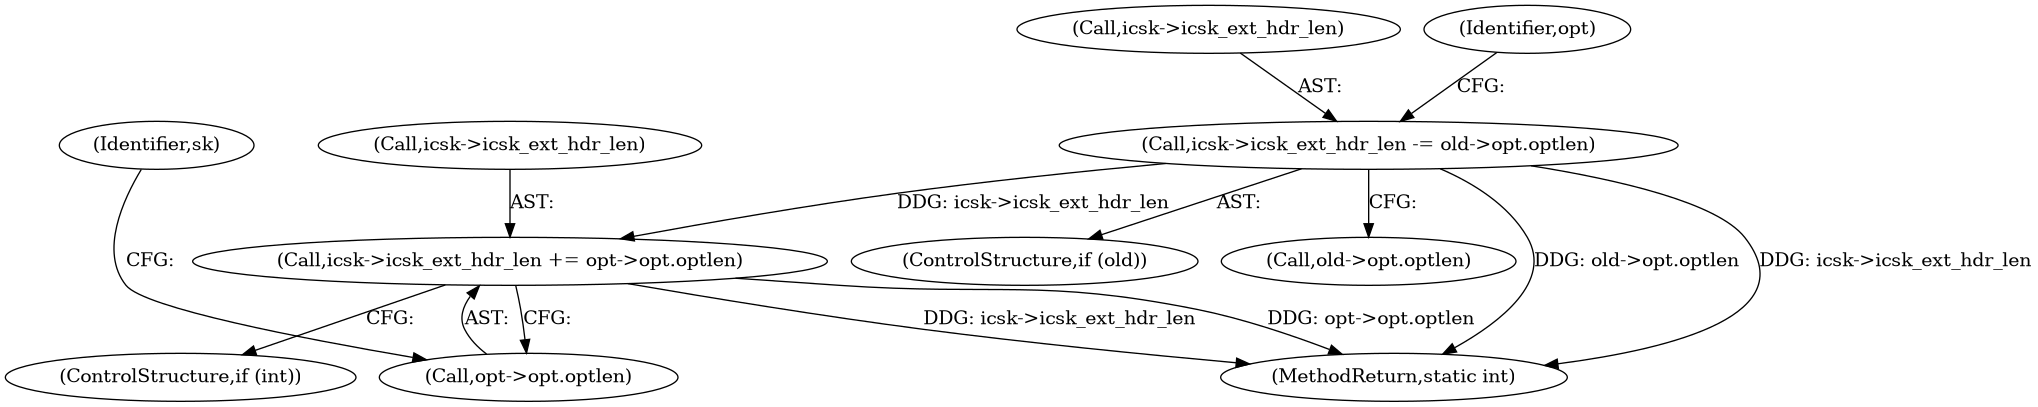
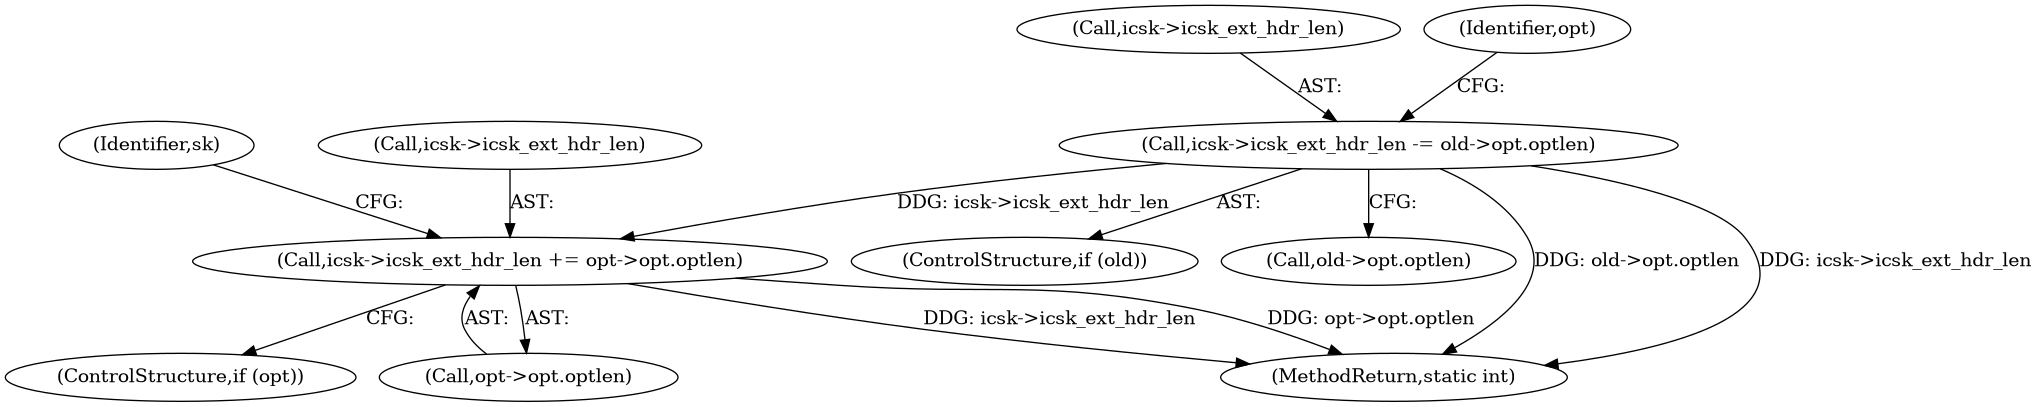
(206, 316) -> (321, 199)
(551, 319) -> (551, 319)
(181, 377) -> (181, 377)
